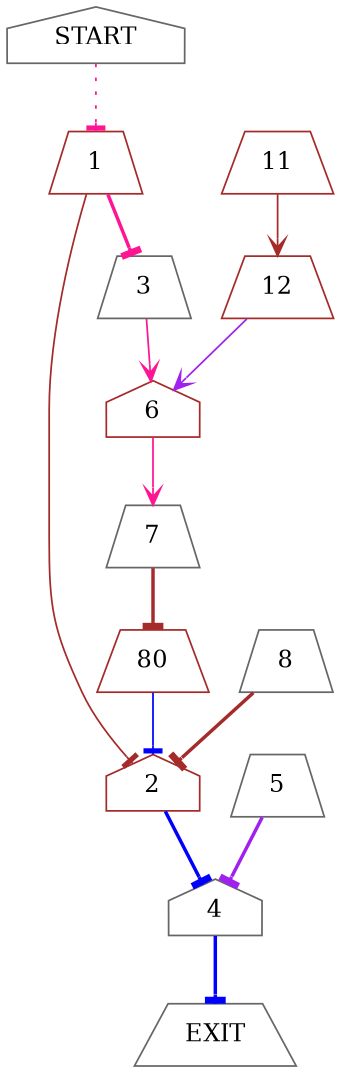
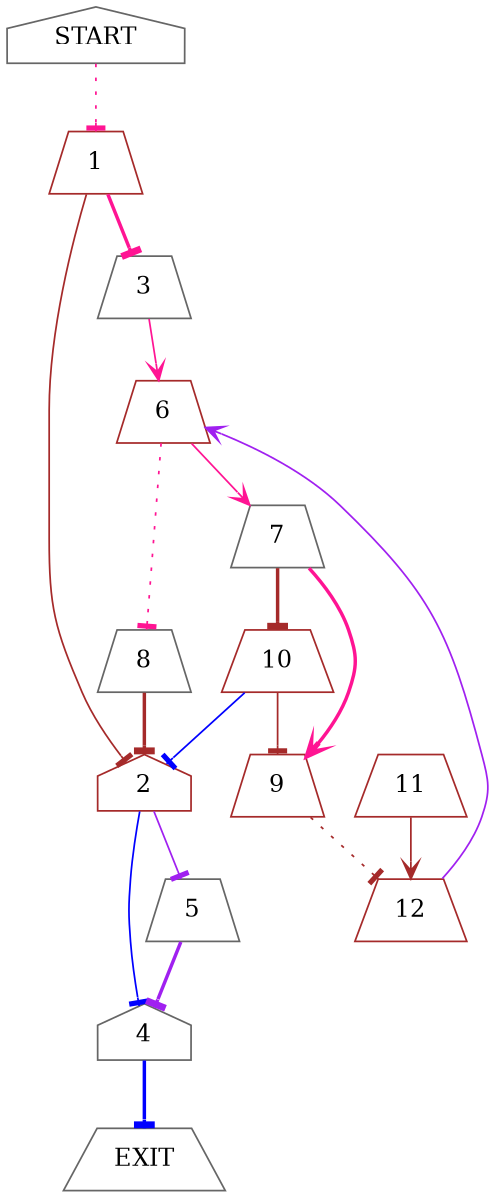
(153, 412) -> (163, 412)
none -> (154, 532)
(153, 661) -> (278, 661)
none -> (278, 786)
none -> (166, 841)
(182, 844) -> (129, 904)
